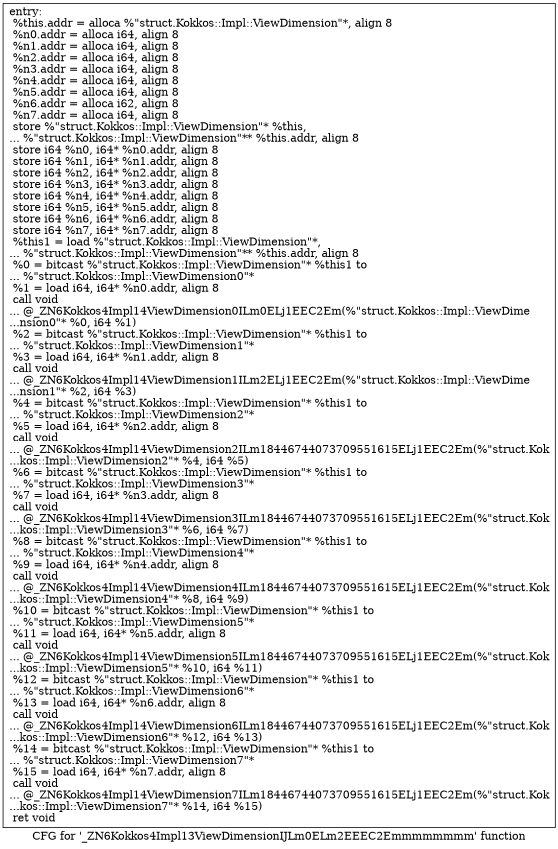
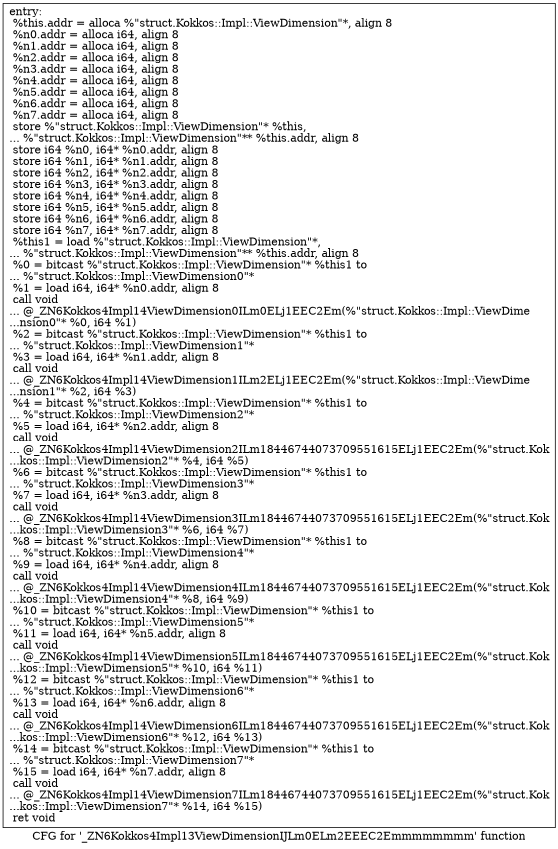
(94, 104) -> (94, 104)
